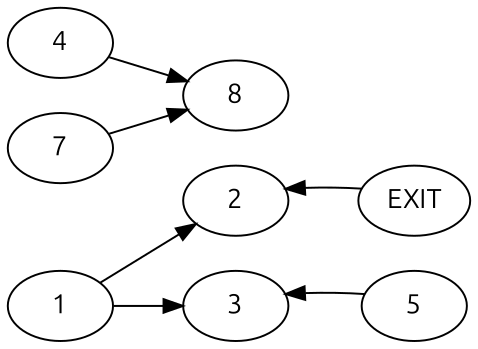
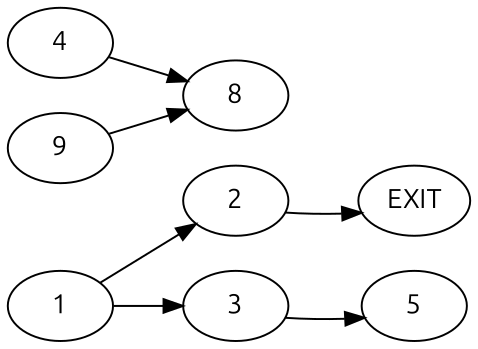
(60, 148) -> (60, 148)
(333, 188) -> (314, 214)
(335, 293) -> (315, 319)
